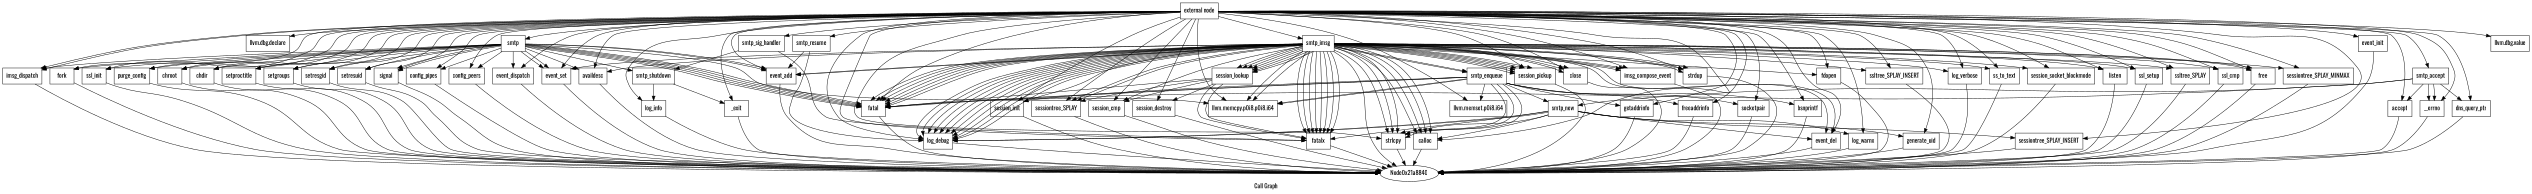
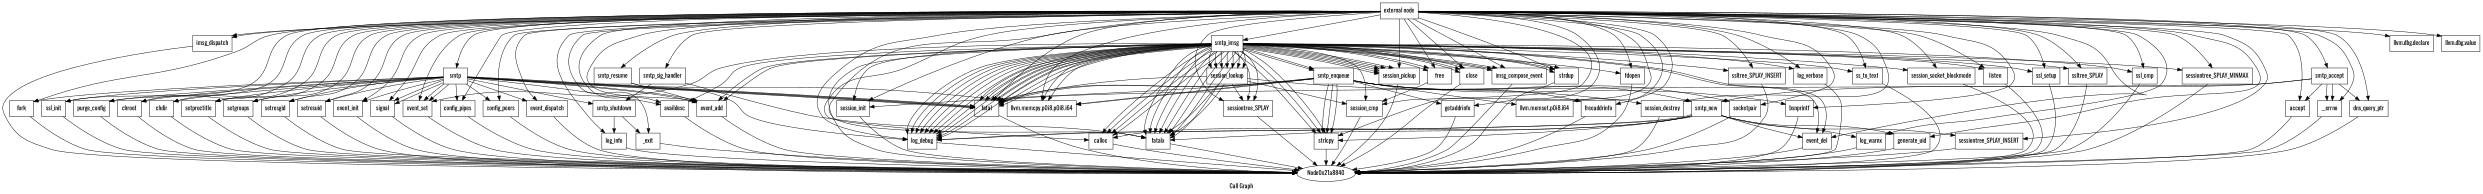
(274, 53) -> (405, 89)
(1860, 168) -> (1407, 91)
